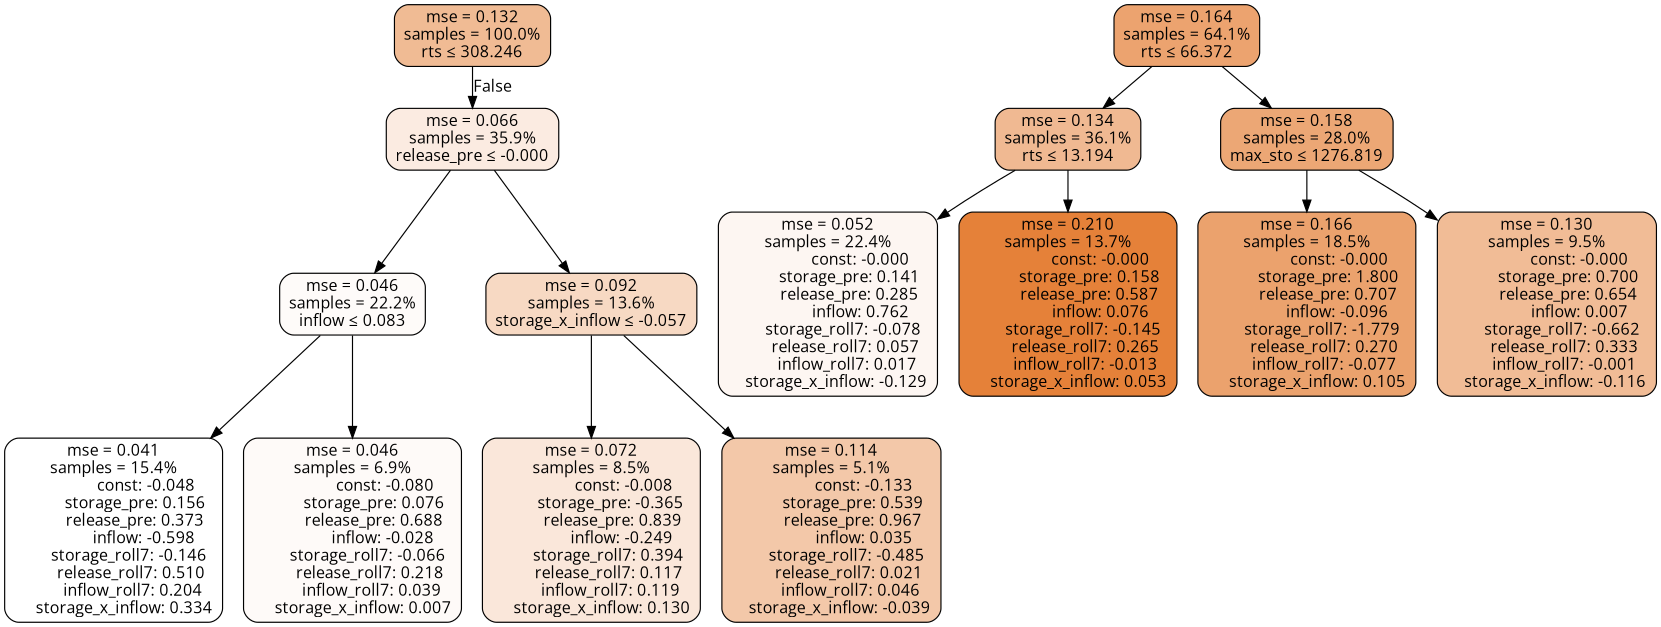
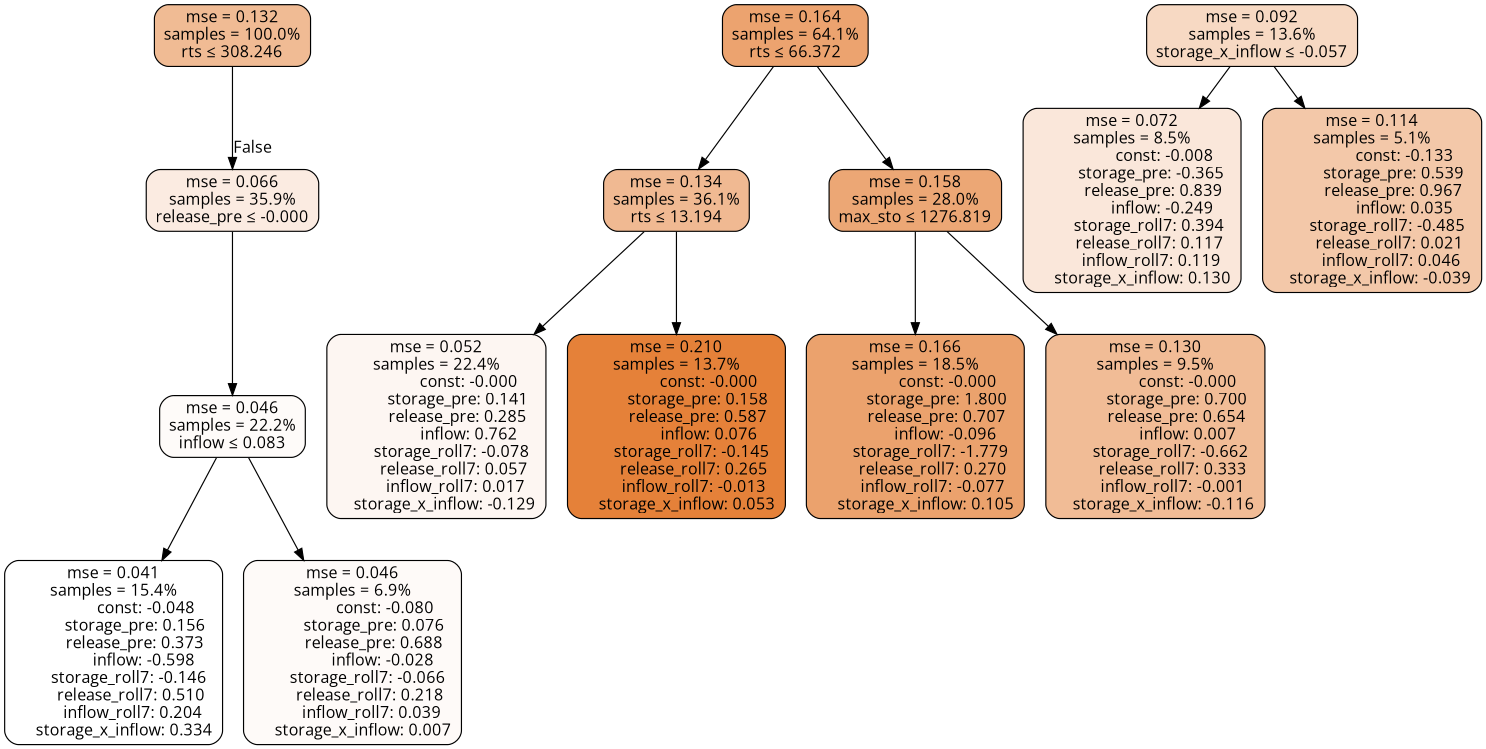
(528, 217) -> none
